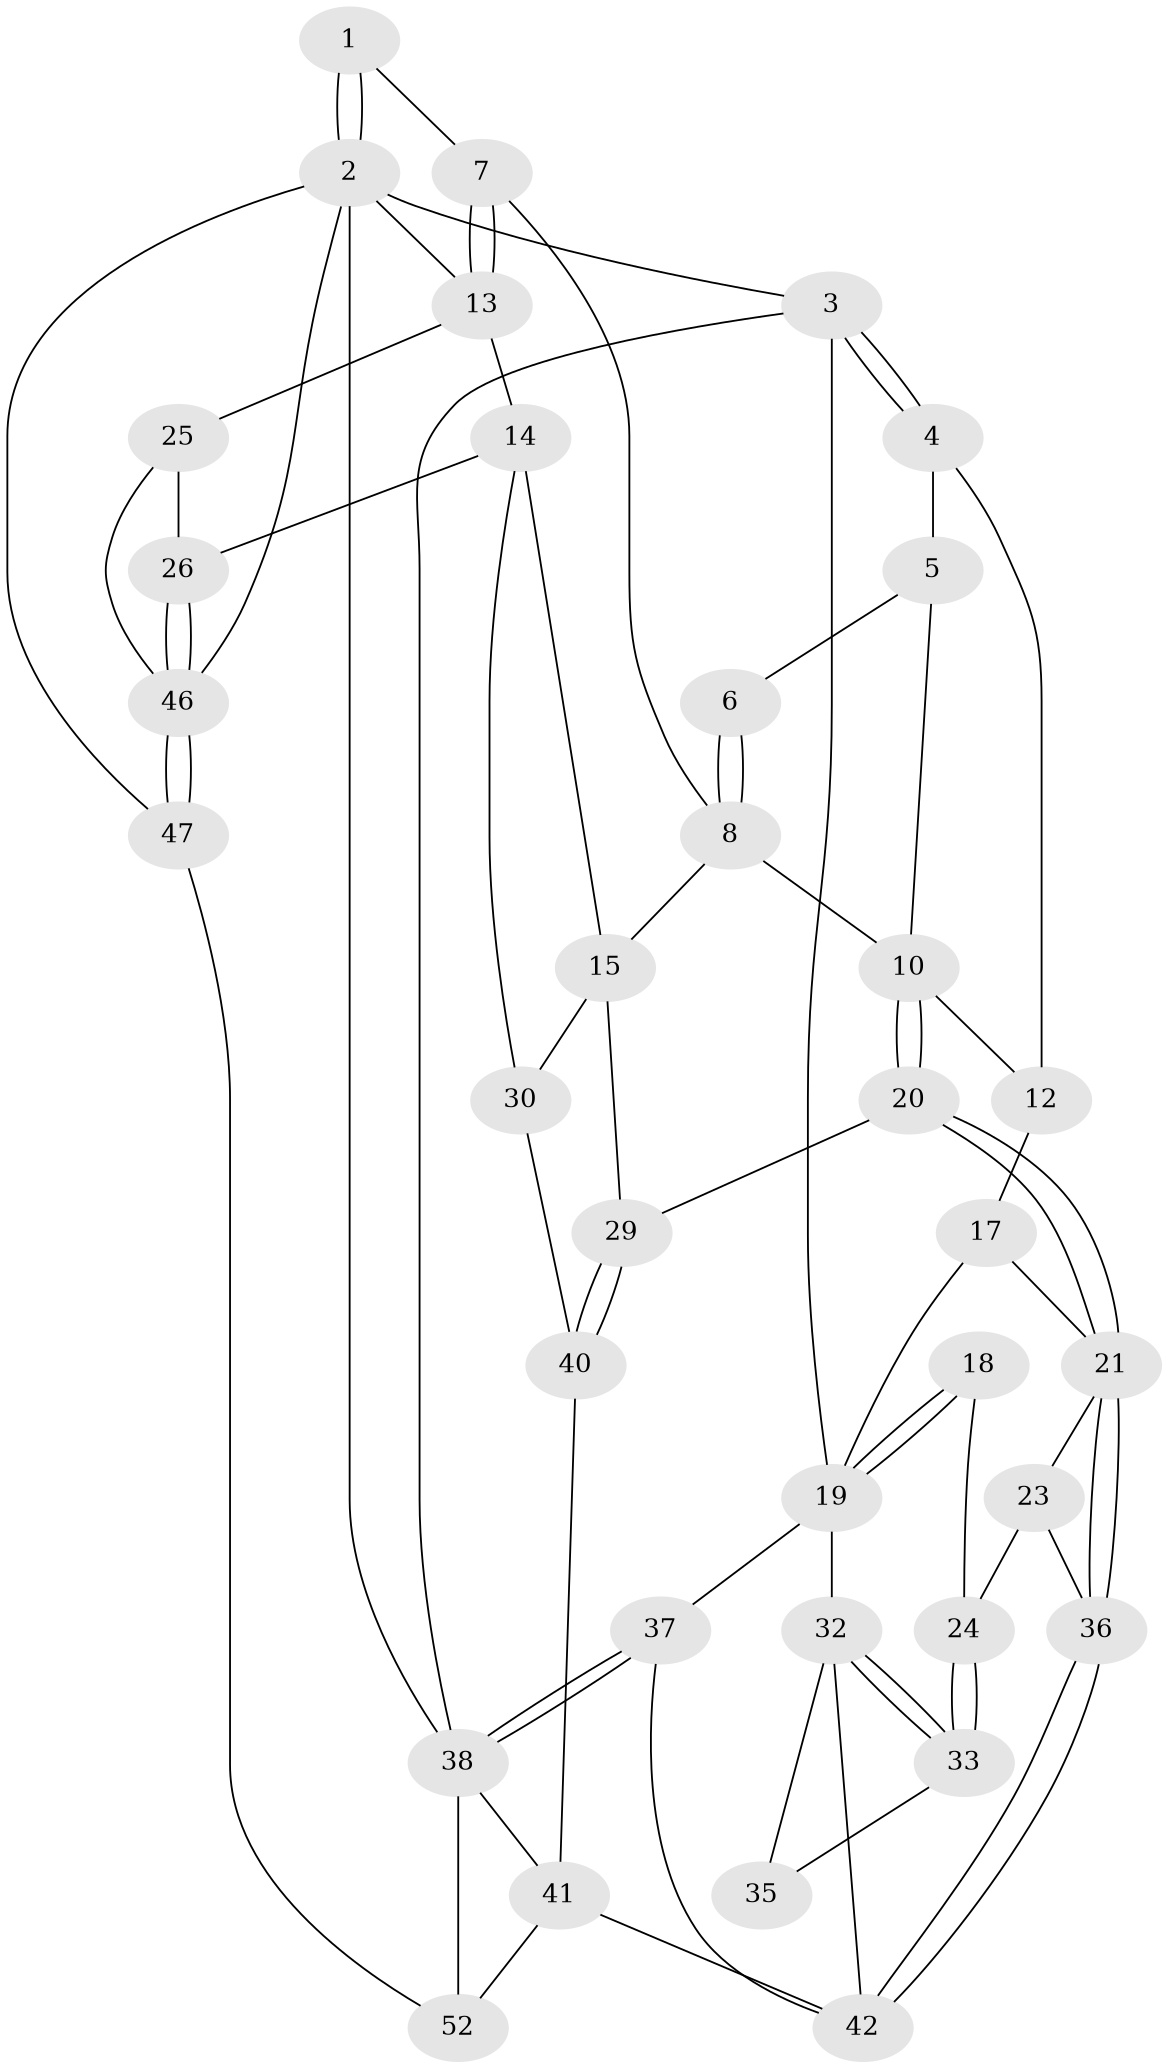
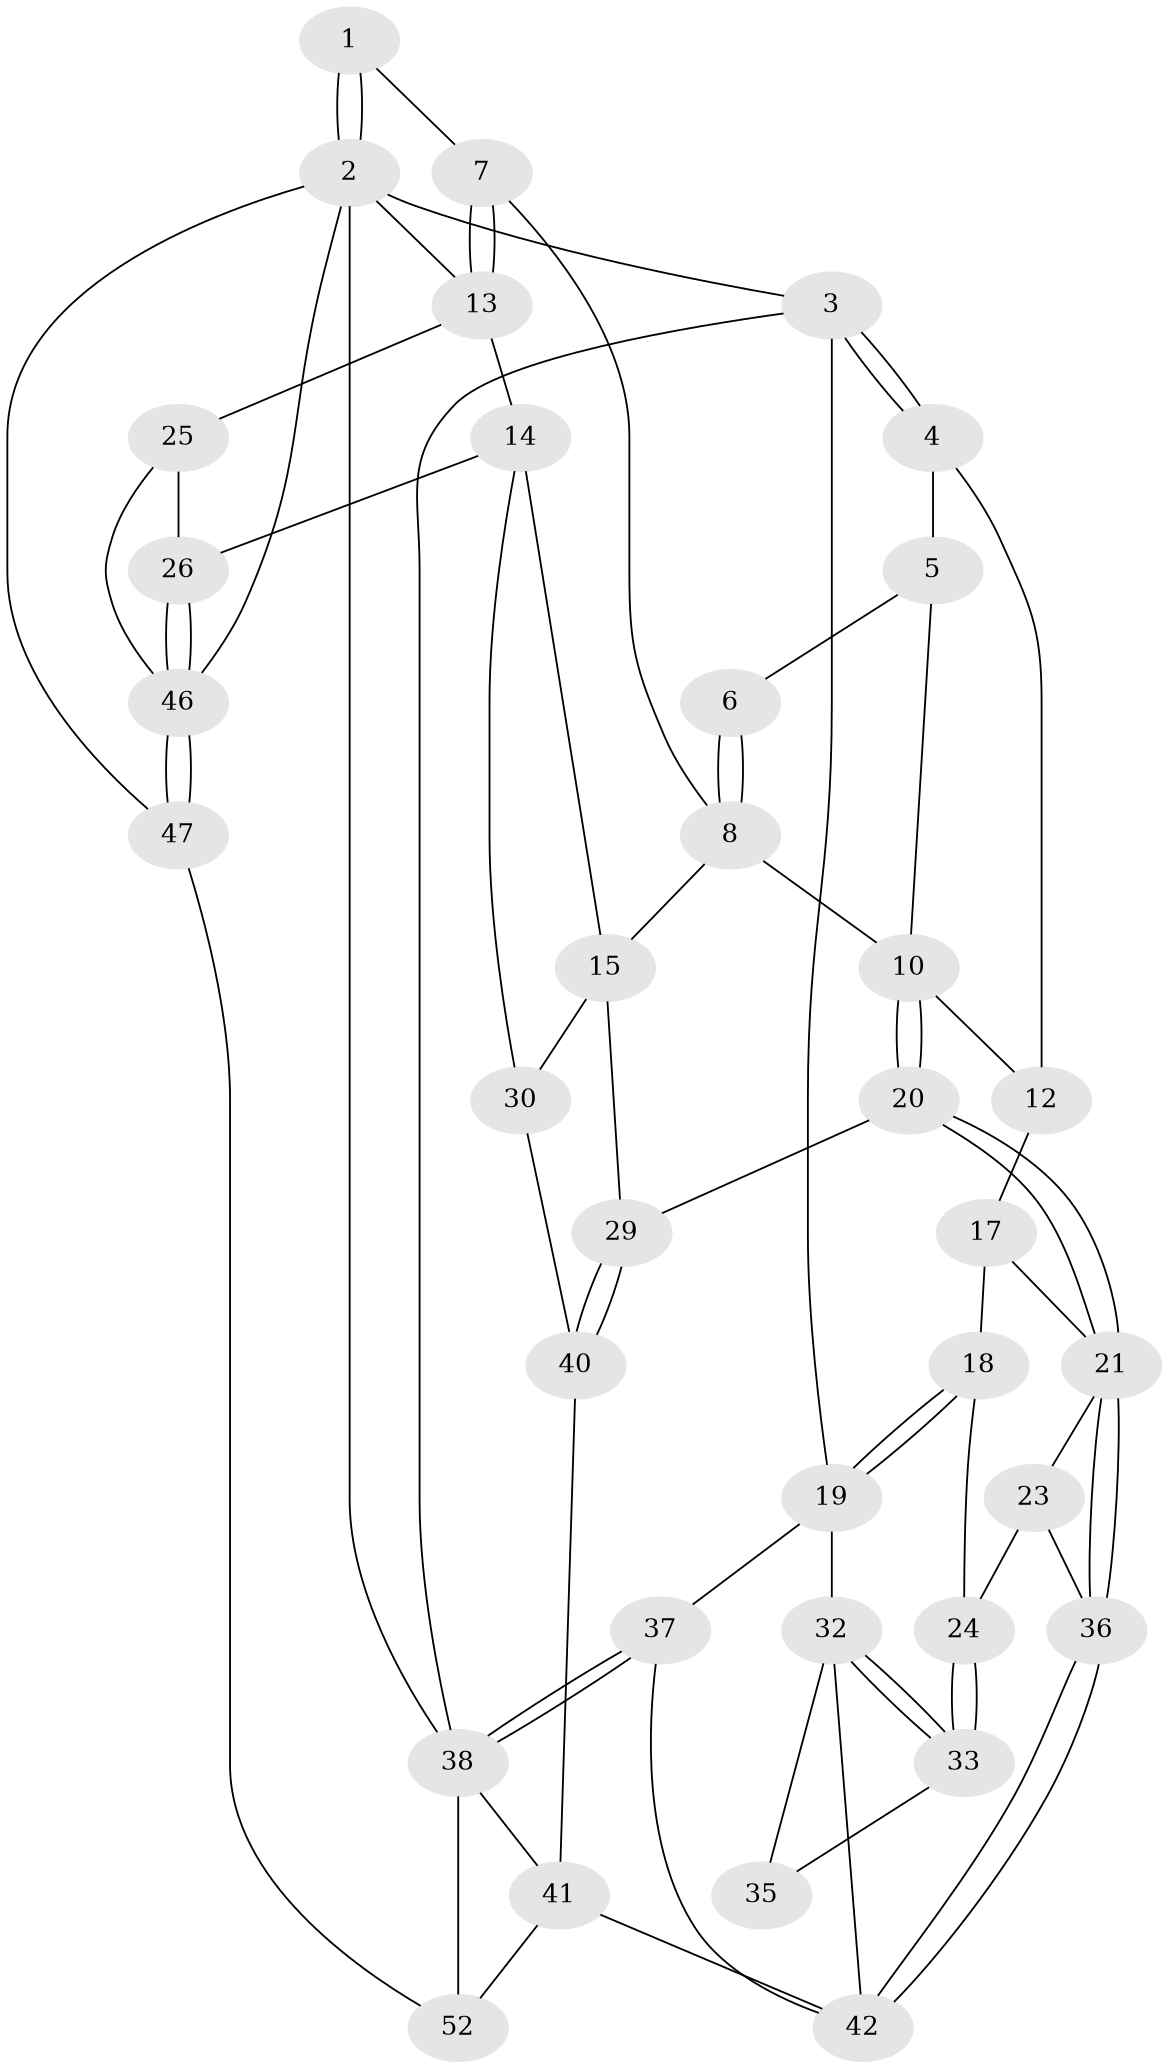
(897, 1360) -> (983, 1299)
